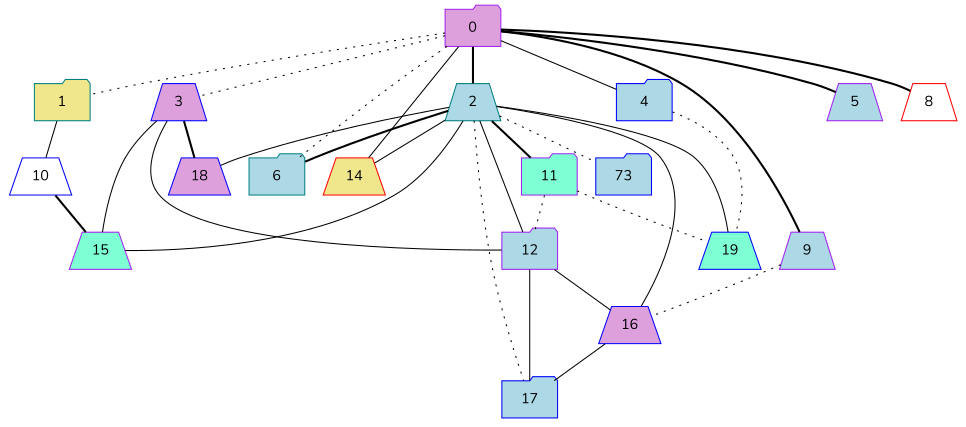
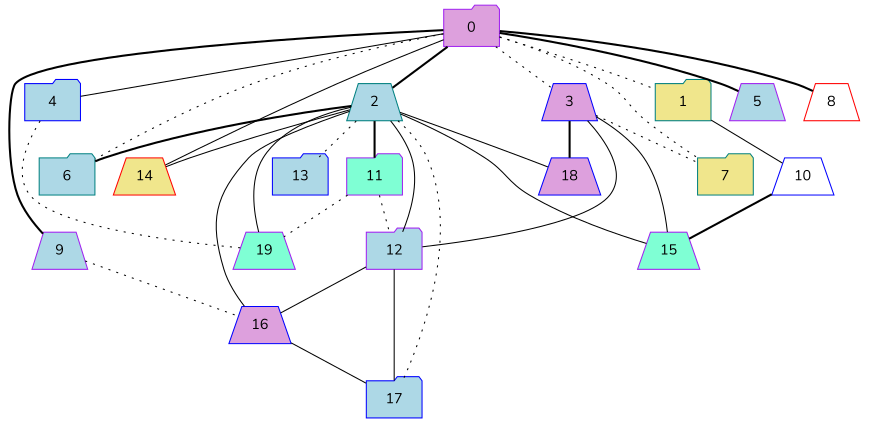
(624, 176) -> (300, 176)
none -> (725, 176)
(730, 251) -> (264, 251)
